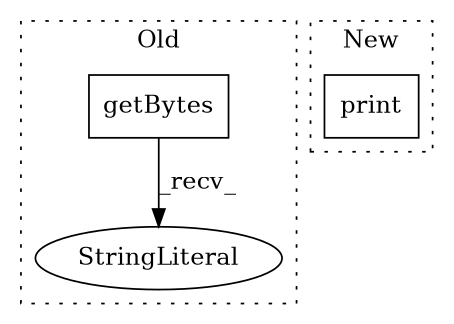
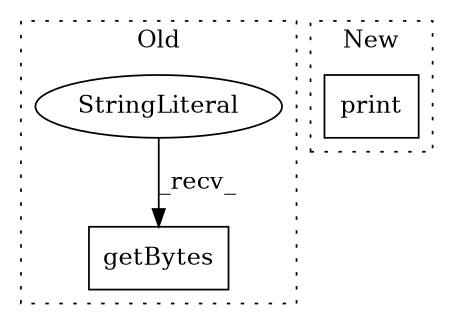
(159, 174) -> (159, 174)
